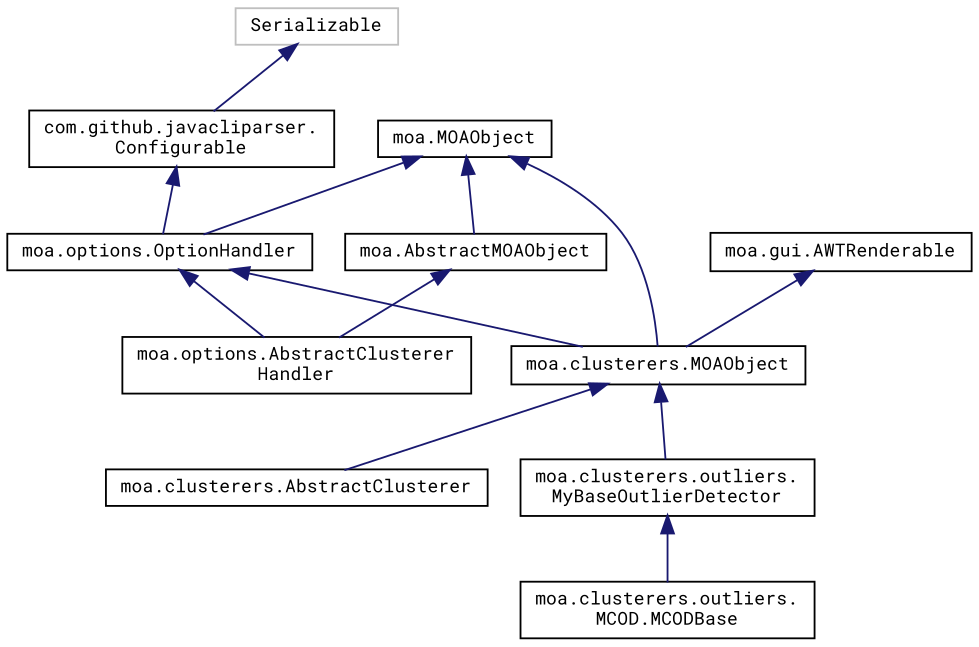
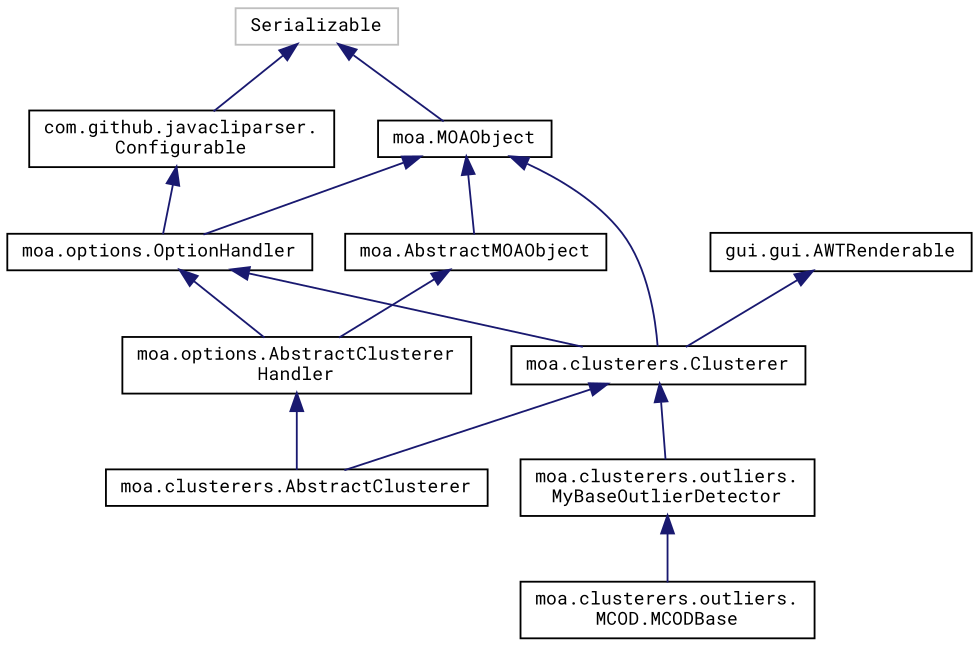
none -> (399, 88)
(841, 252) -> (841, 252)
(658, 365) -> (658, 365)
none -> (297, 441)
